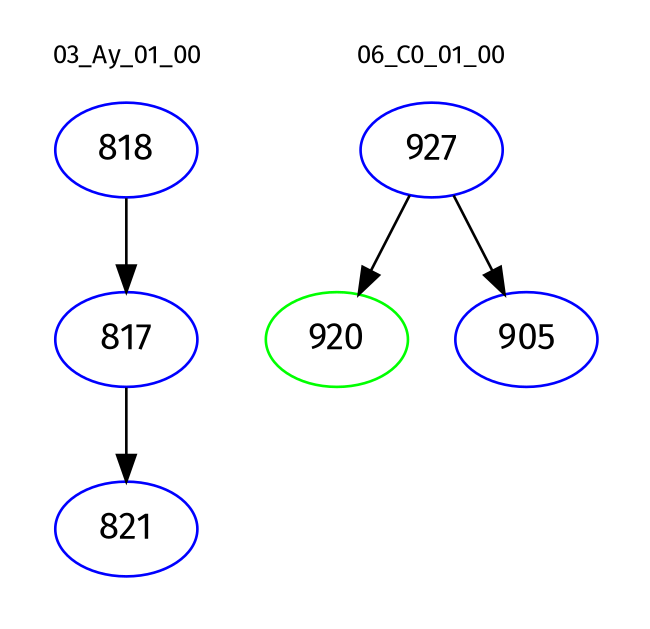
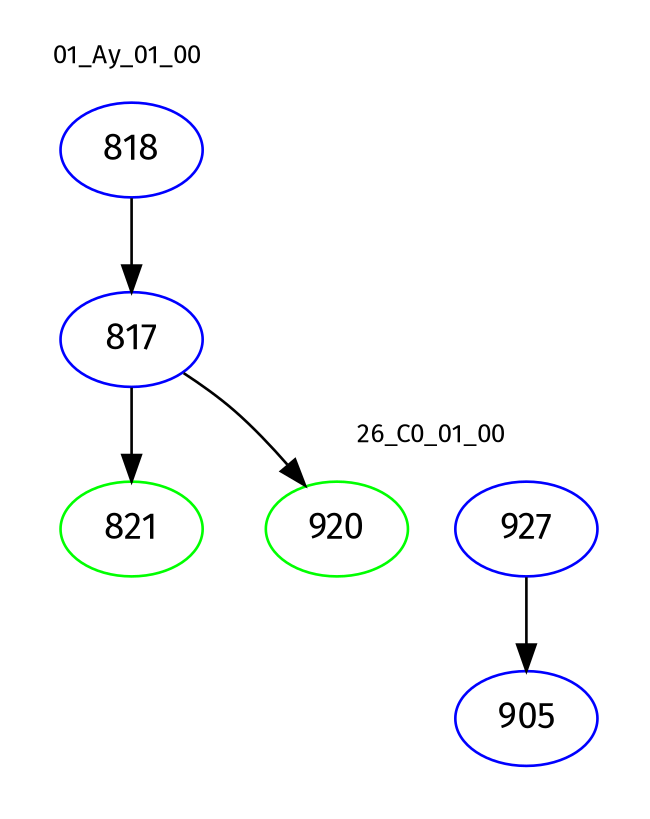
(128, 57) -> (128, 57)
(432, 57) -> (432, 436)
(390, 233) -> (262, 437)
(126, 529) -> (132, 529)
